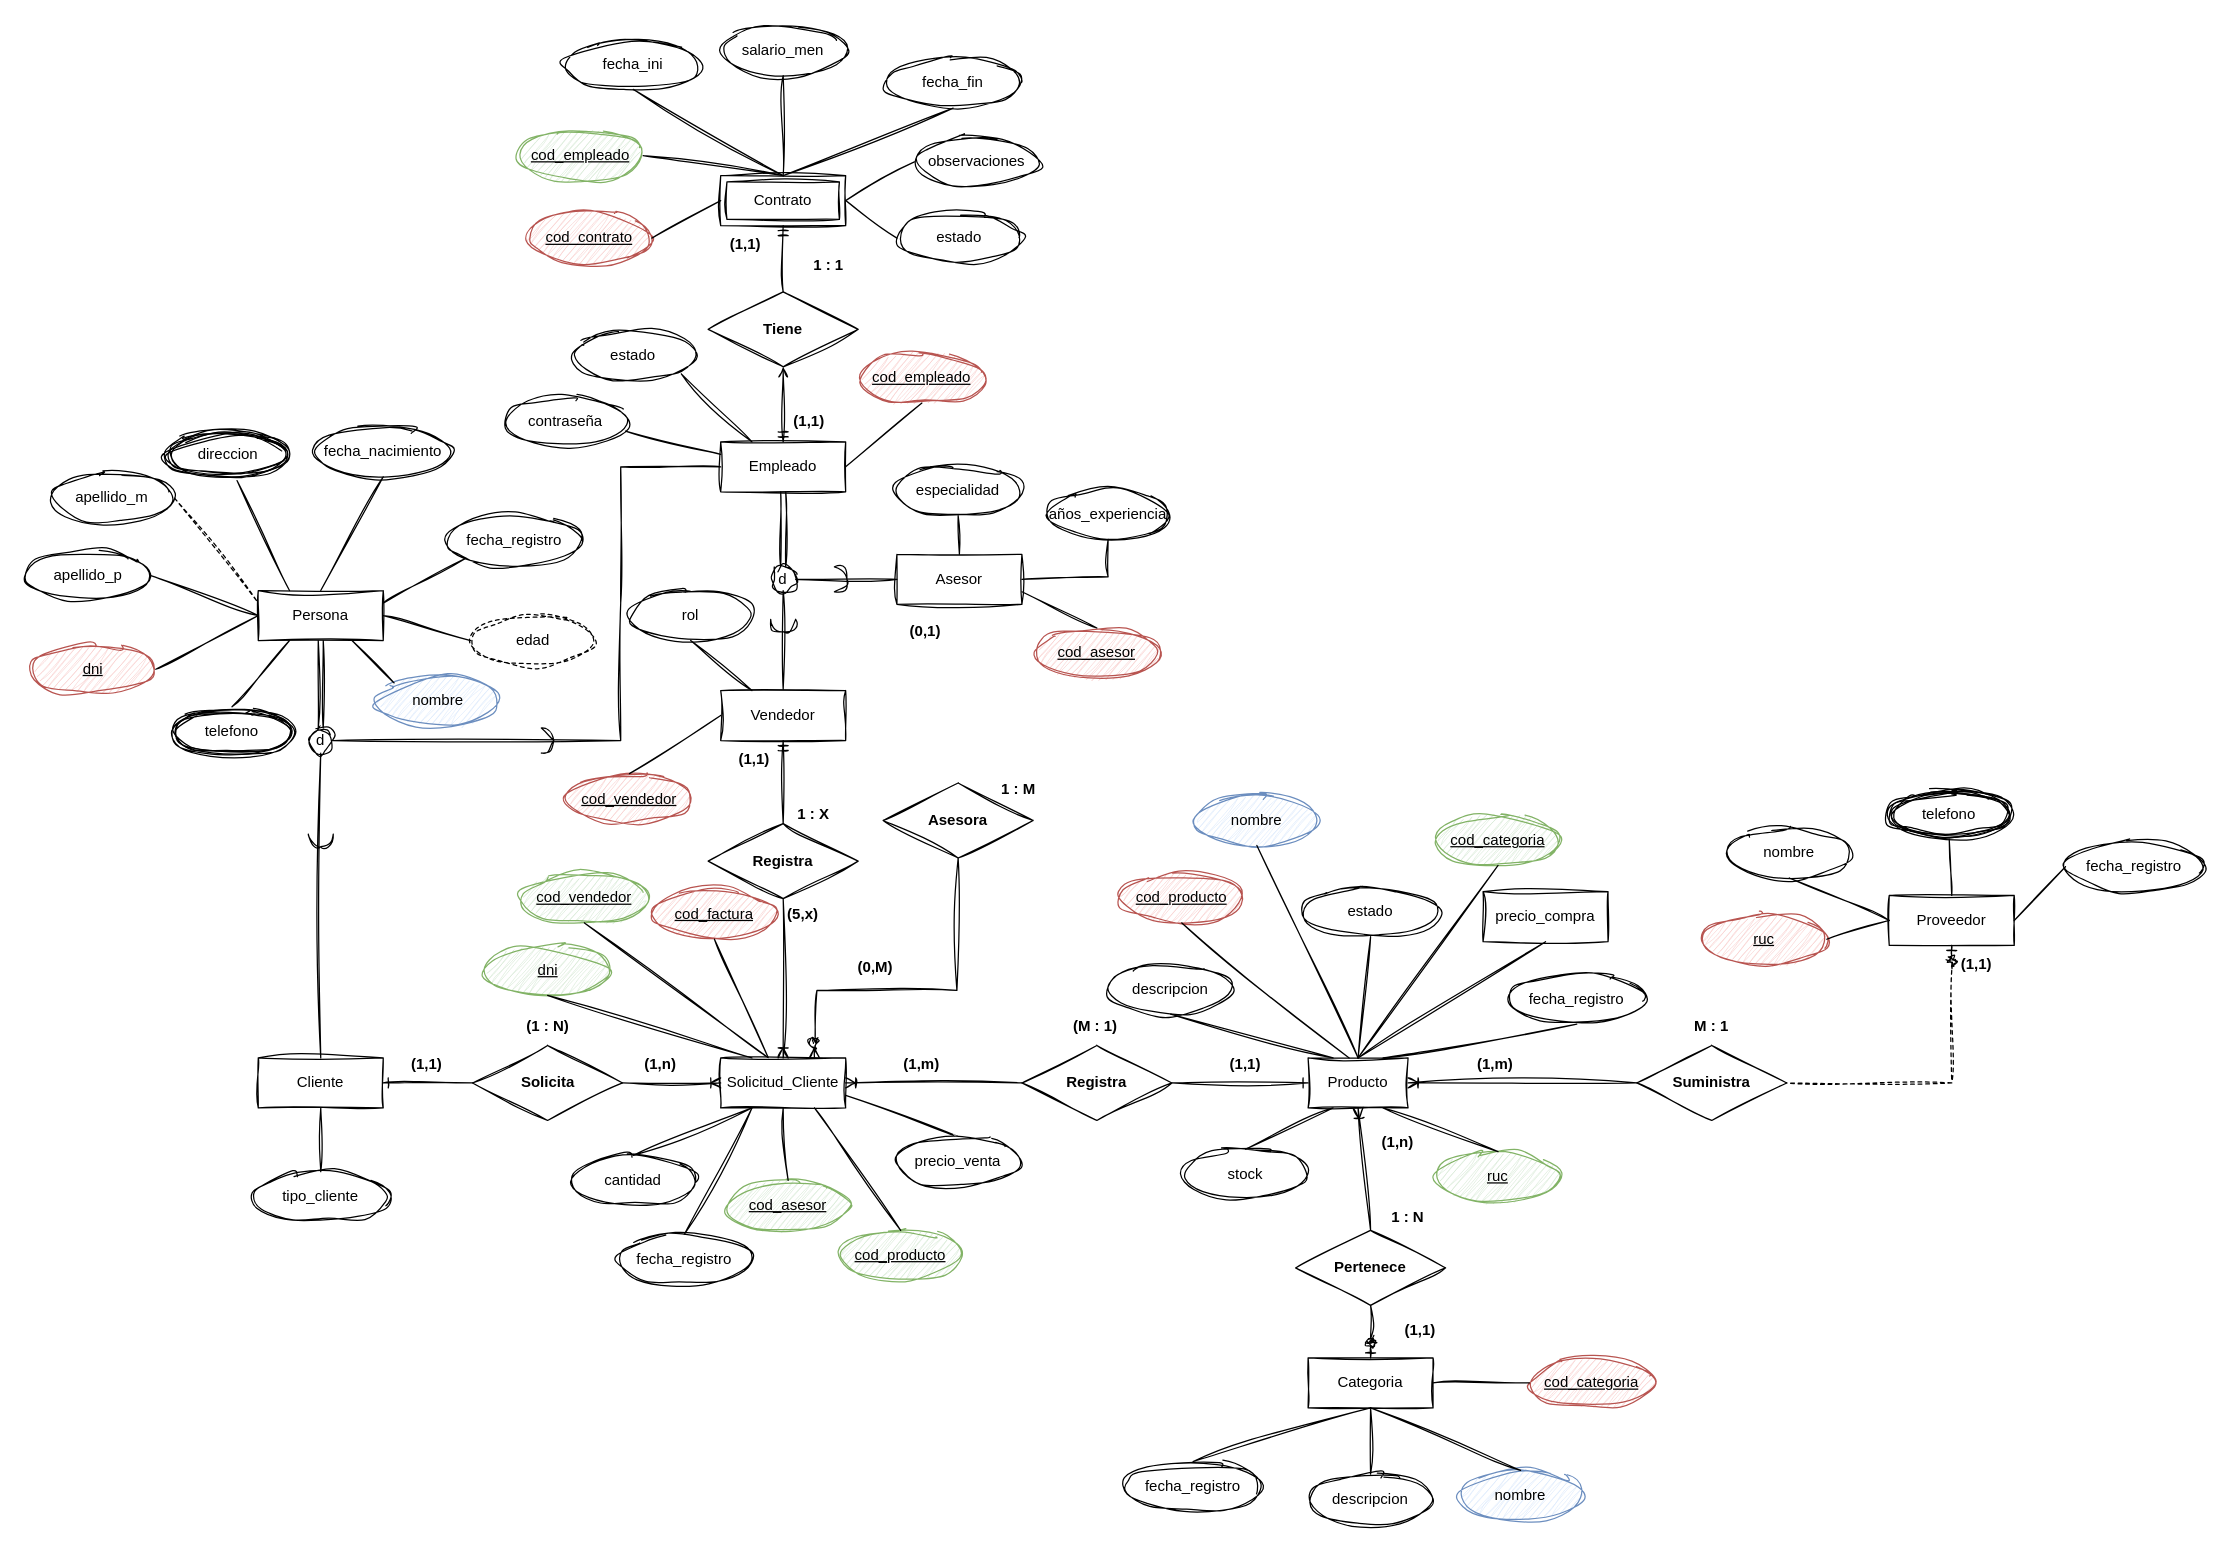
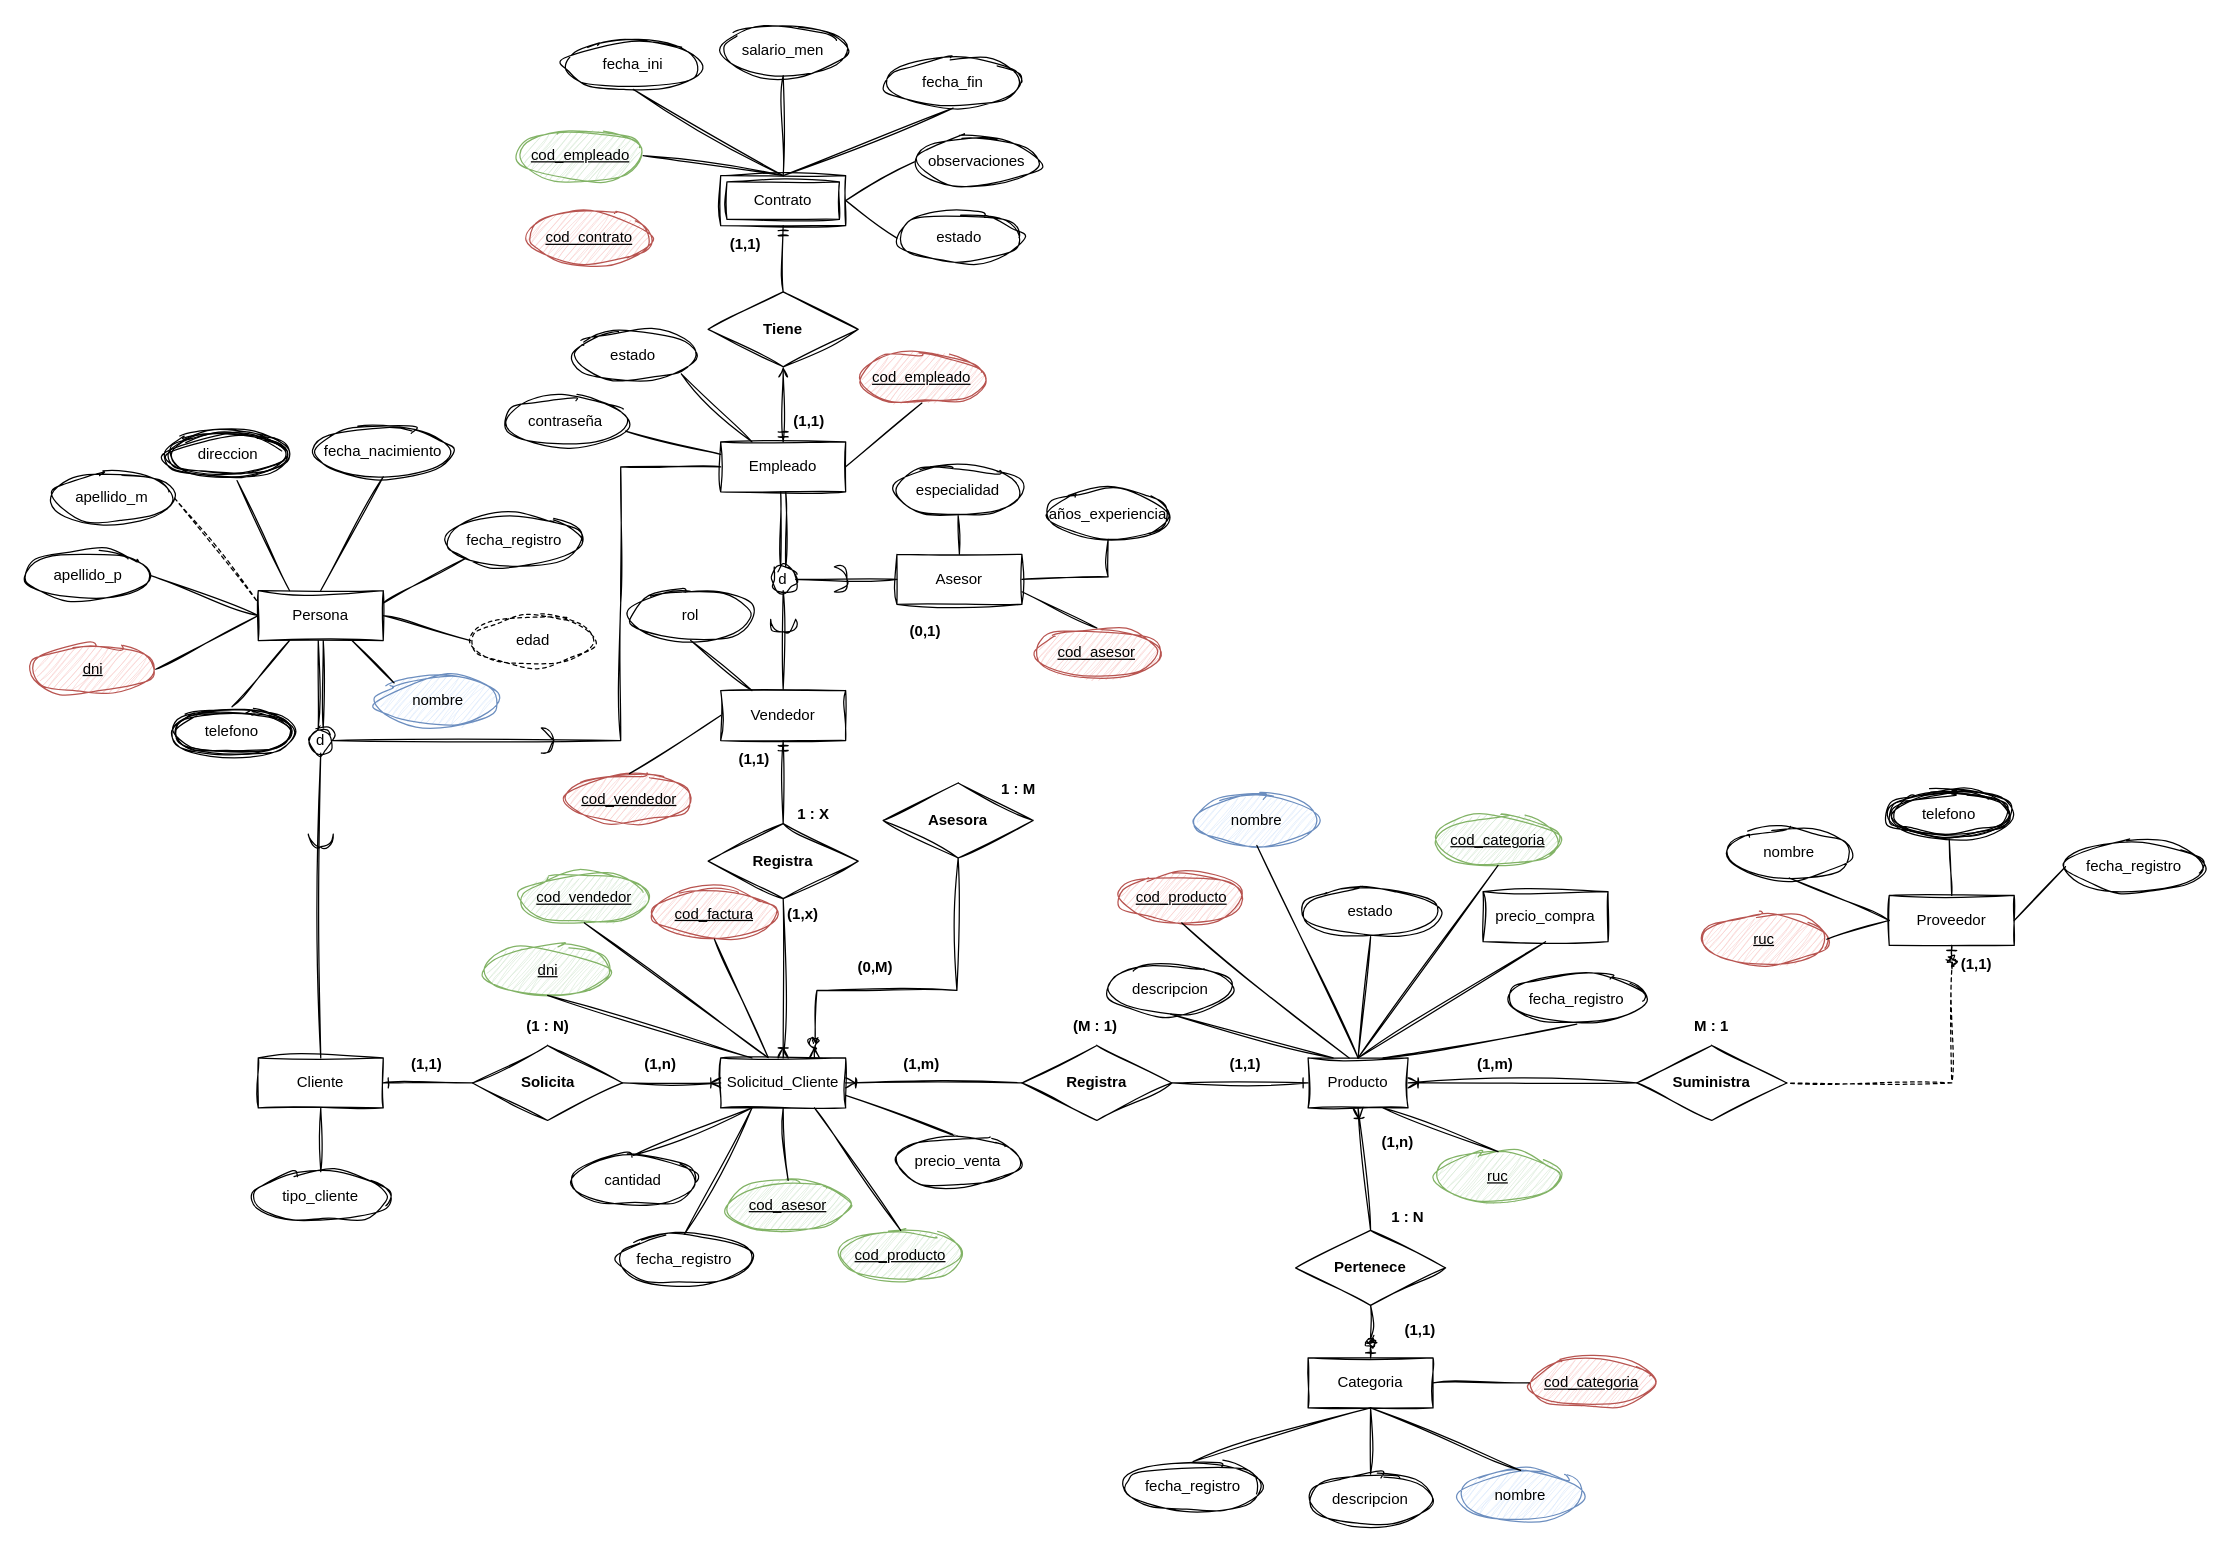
(684, 221) -> none
(829, 266) -> none
(803, 914) -> (803, 914)
(1289, 1129) -> none
(1246, 1174) -> none
